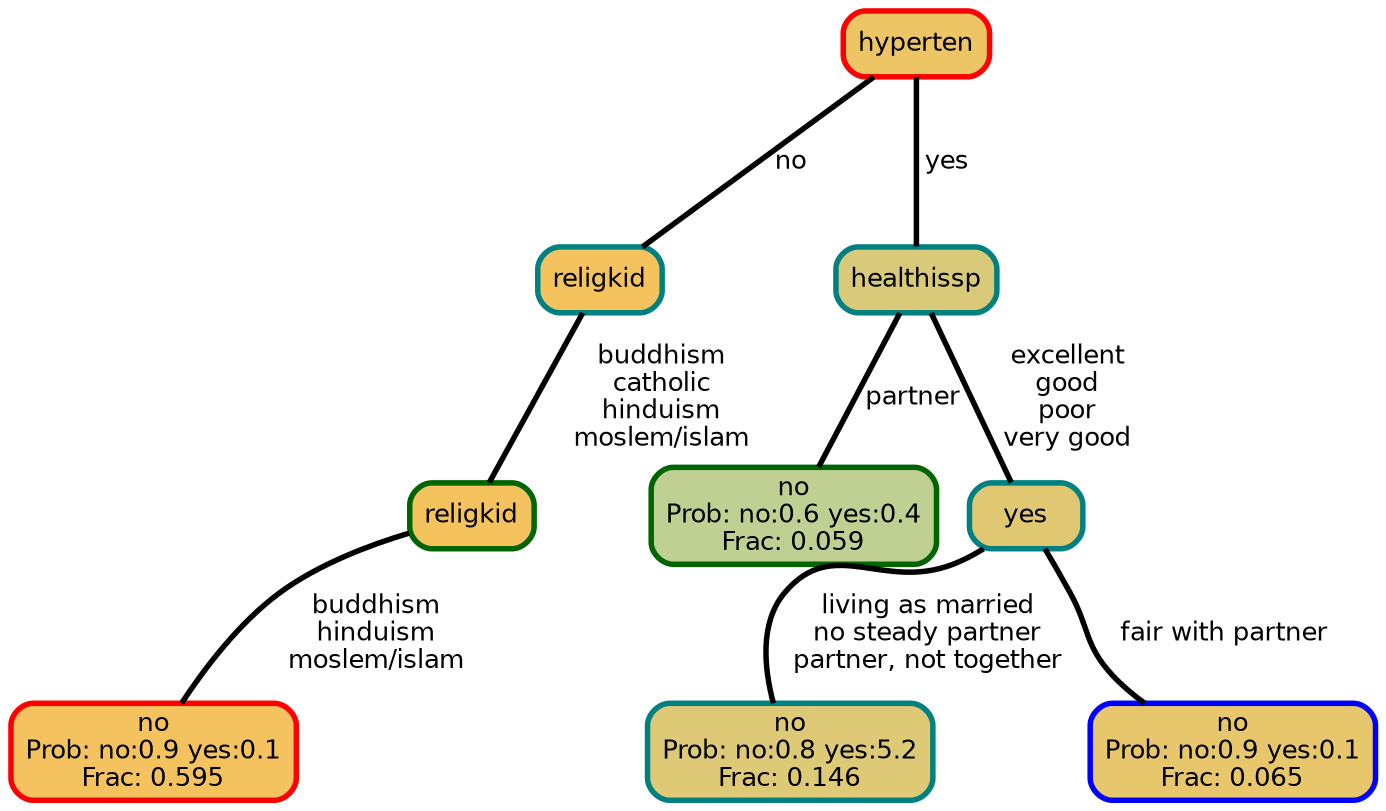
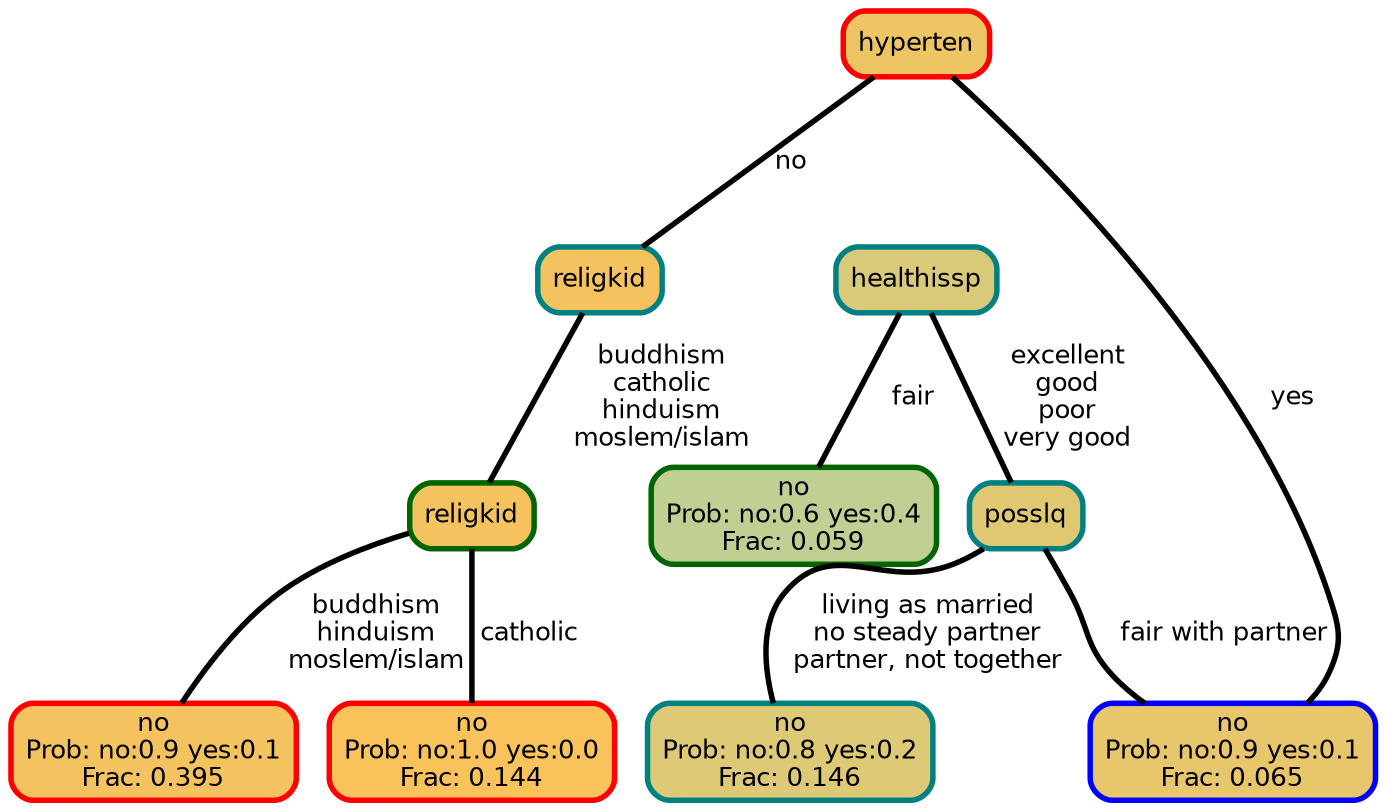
(916, 162) -> (1206, 362)
(909, 398) -> (909, 398)
(1026, 516) -> (1026, 516)
(154, 752) -> (154, 752)
none -> (472, 752)
(790, 752) -> (790, 752)
